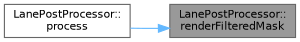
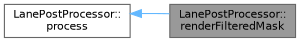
(144, 28) -> (156, 14)
